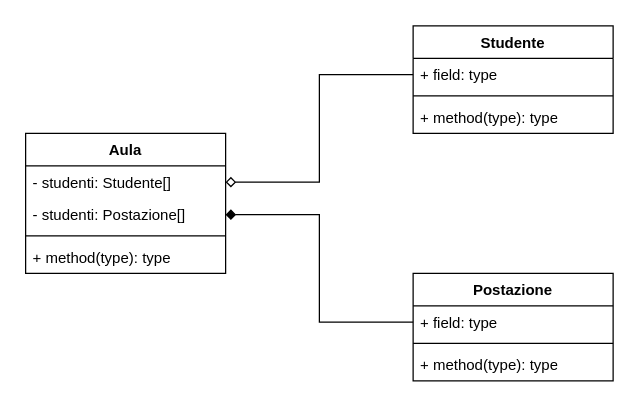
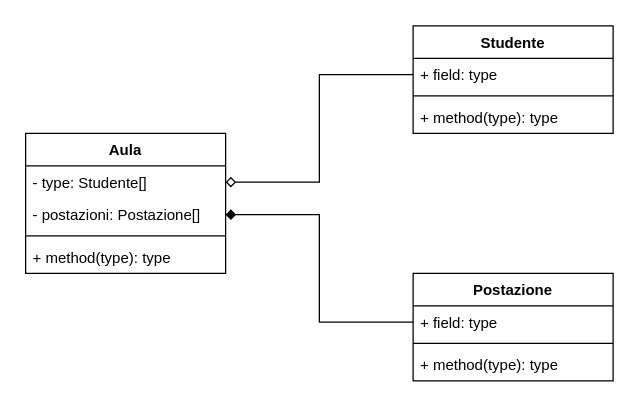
(118, 183) -> (103, 183)
(124, 216) -> (127, 225)
